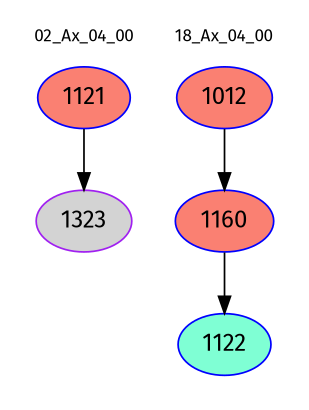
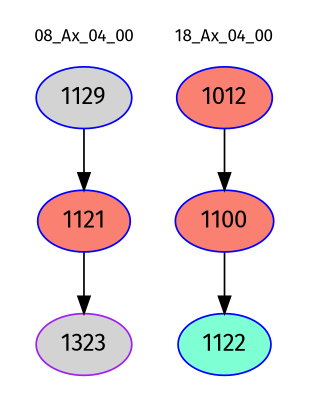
(84, 37) -> (84, 37)
none -> (84, 98)
(225, 221) -> (225, 221)
